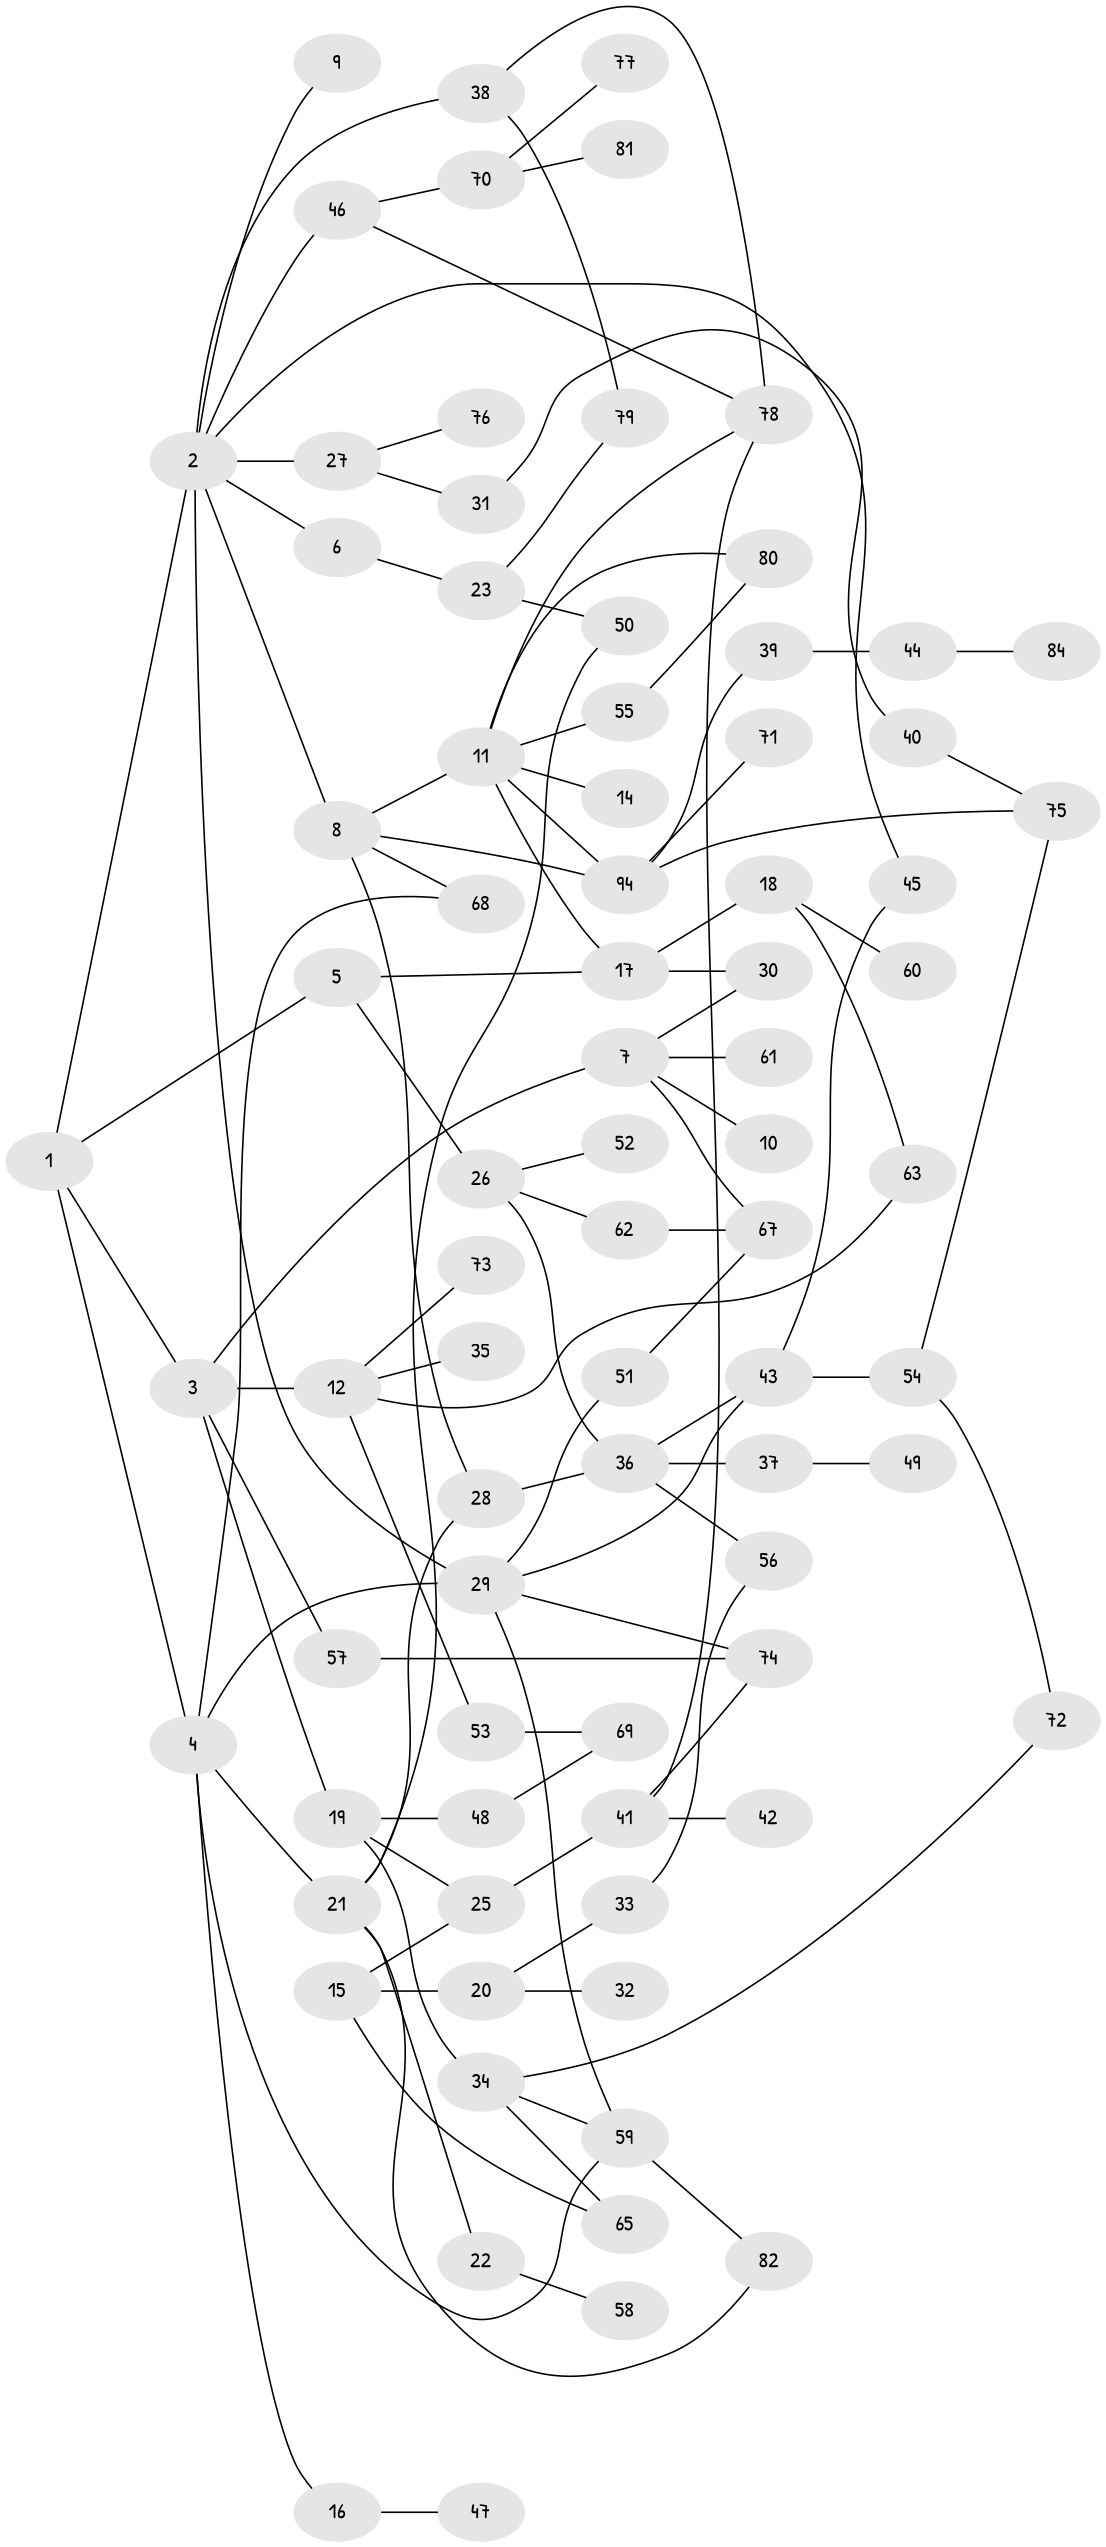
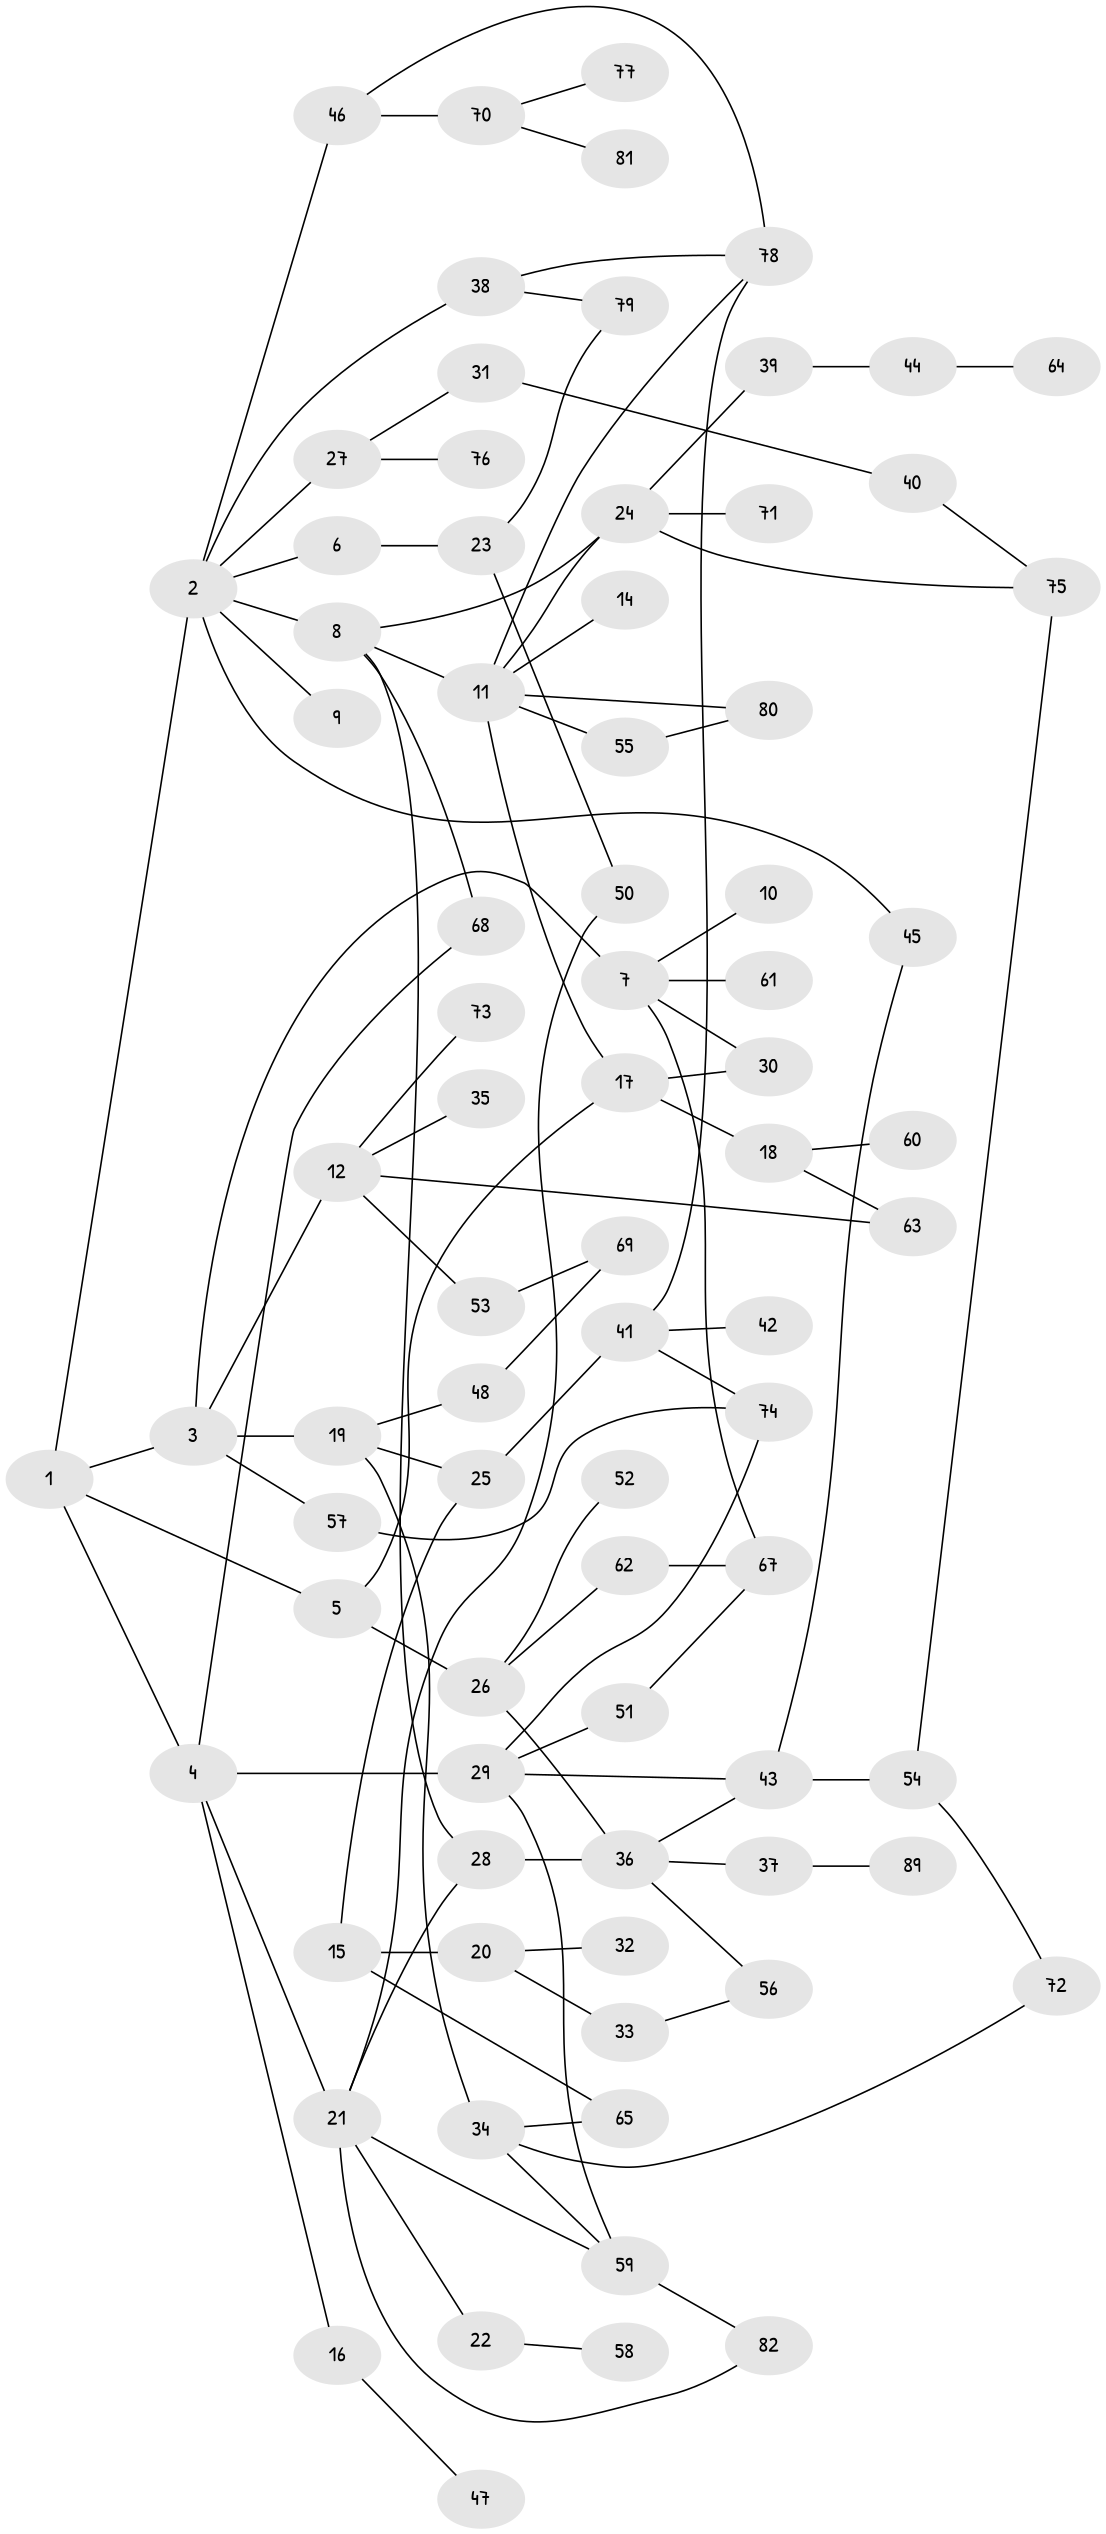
(1057, 651) -> (1057, 367)
(625, 885) -> (625, 514)
(221, 1068) -> none
(913, 1464) -> (913, 1866)
(317, 2183) -> (479, 2195)
